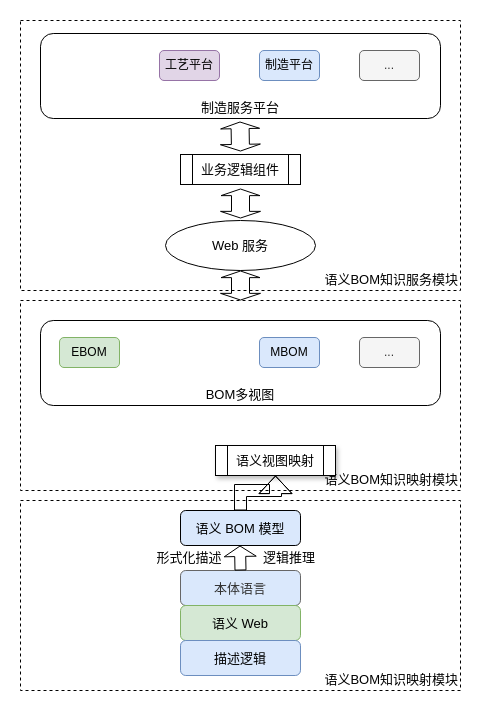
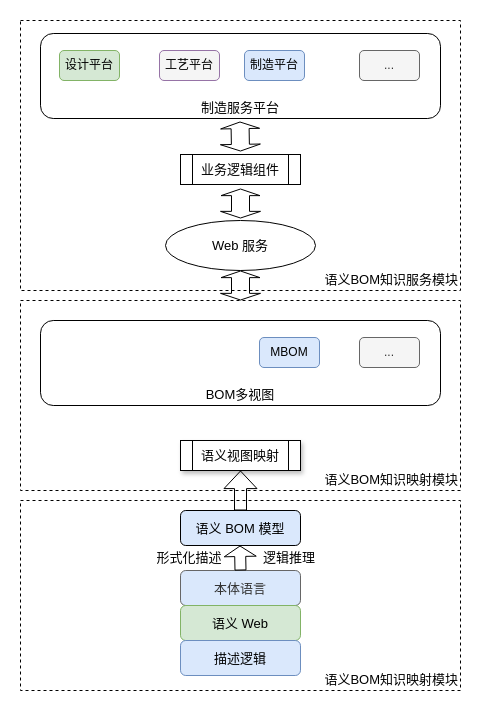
none -> (90, 66)
(190, 66) -> (190, 66)
(290, 66) -> (275, 66)
(90, 353) -> none
(276, 461) -> (241, 456)
